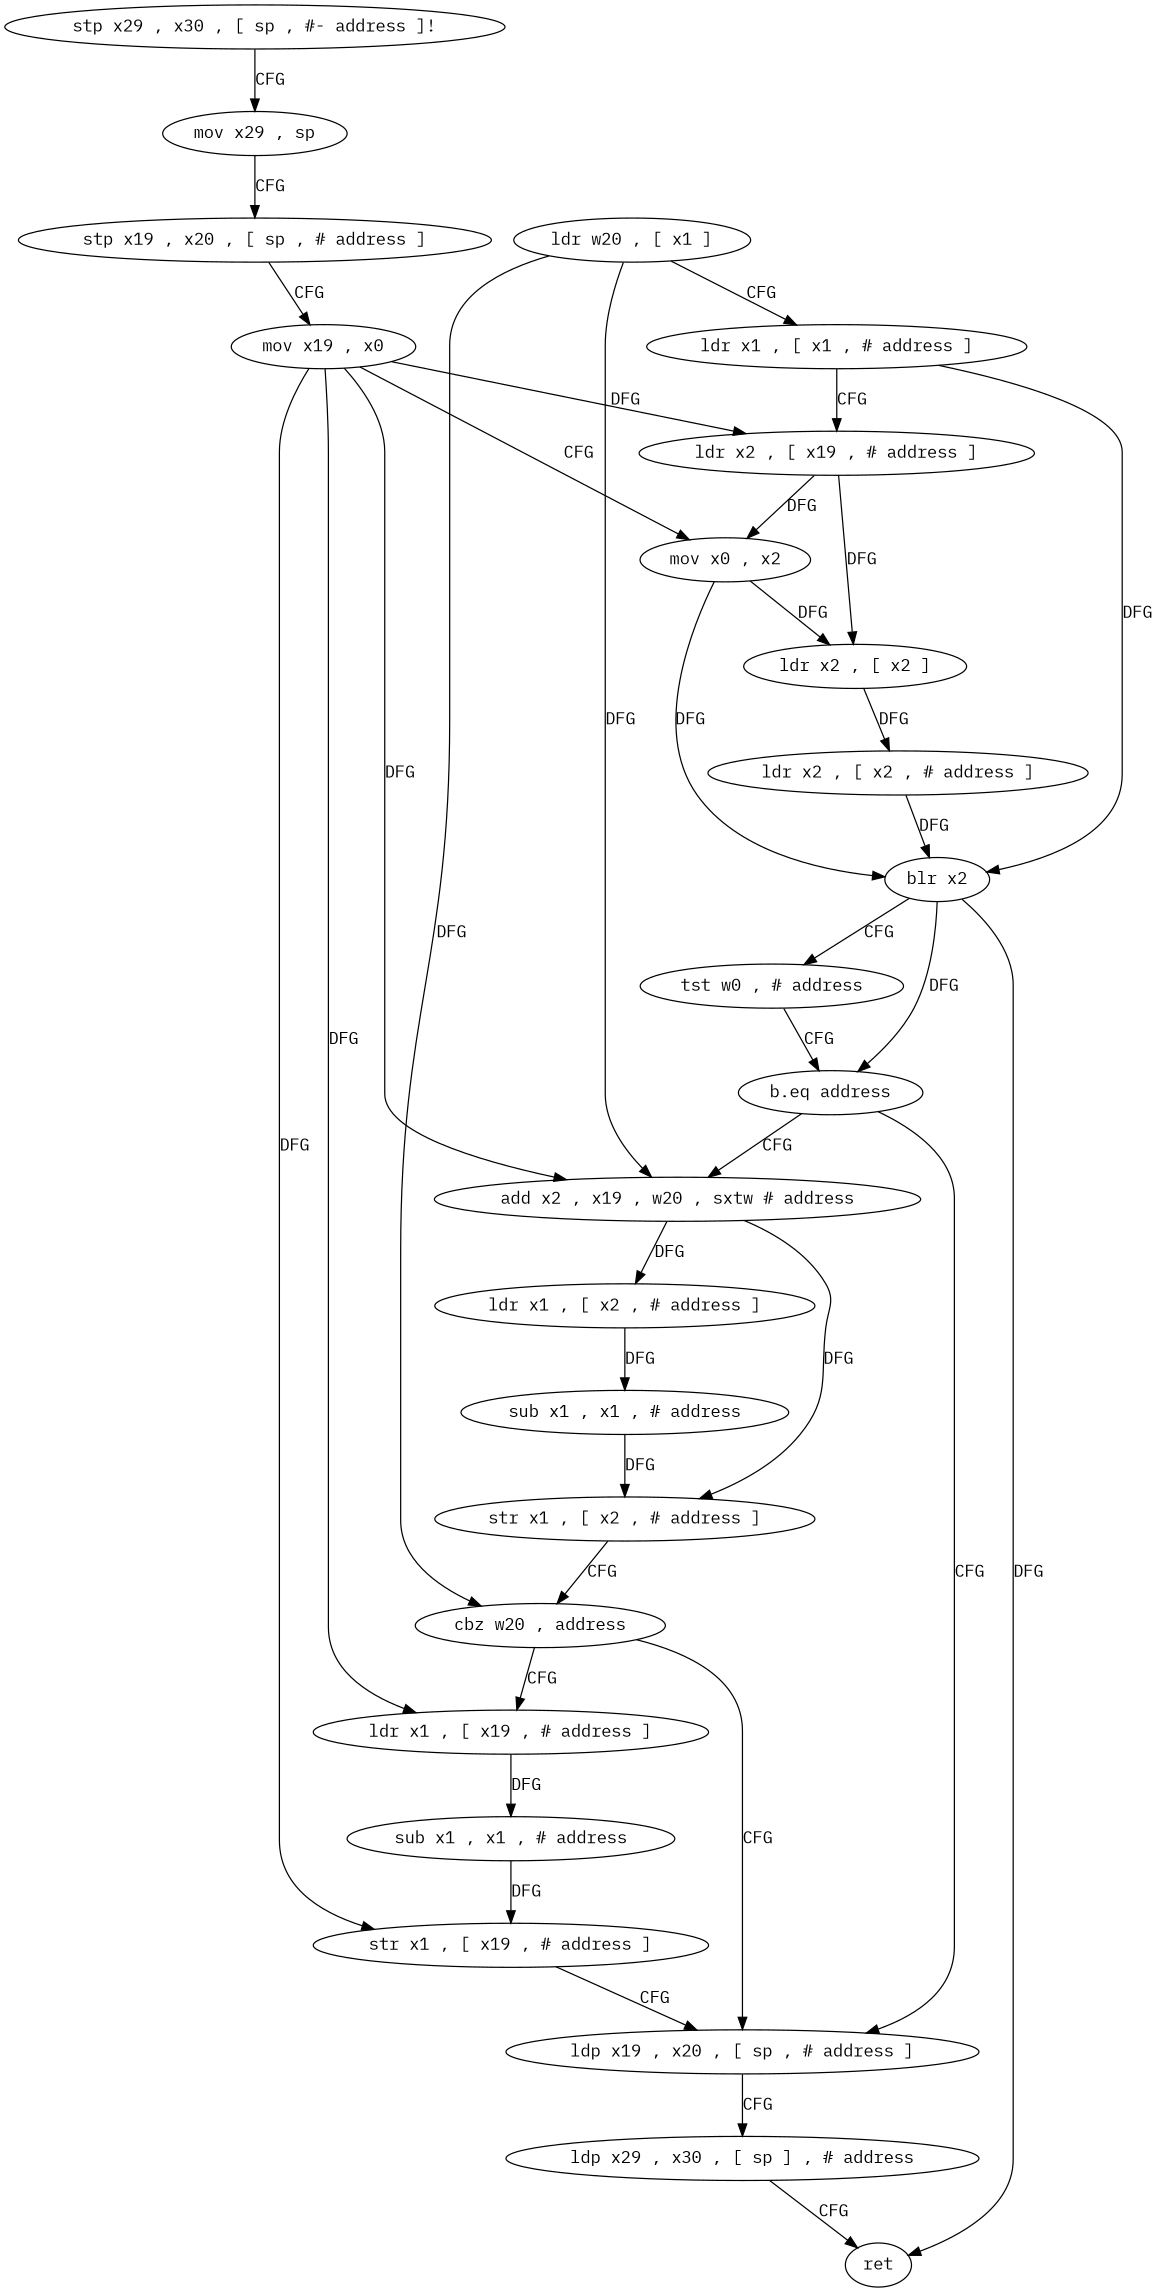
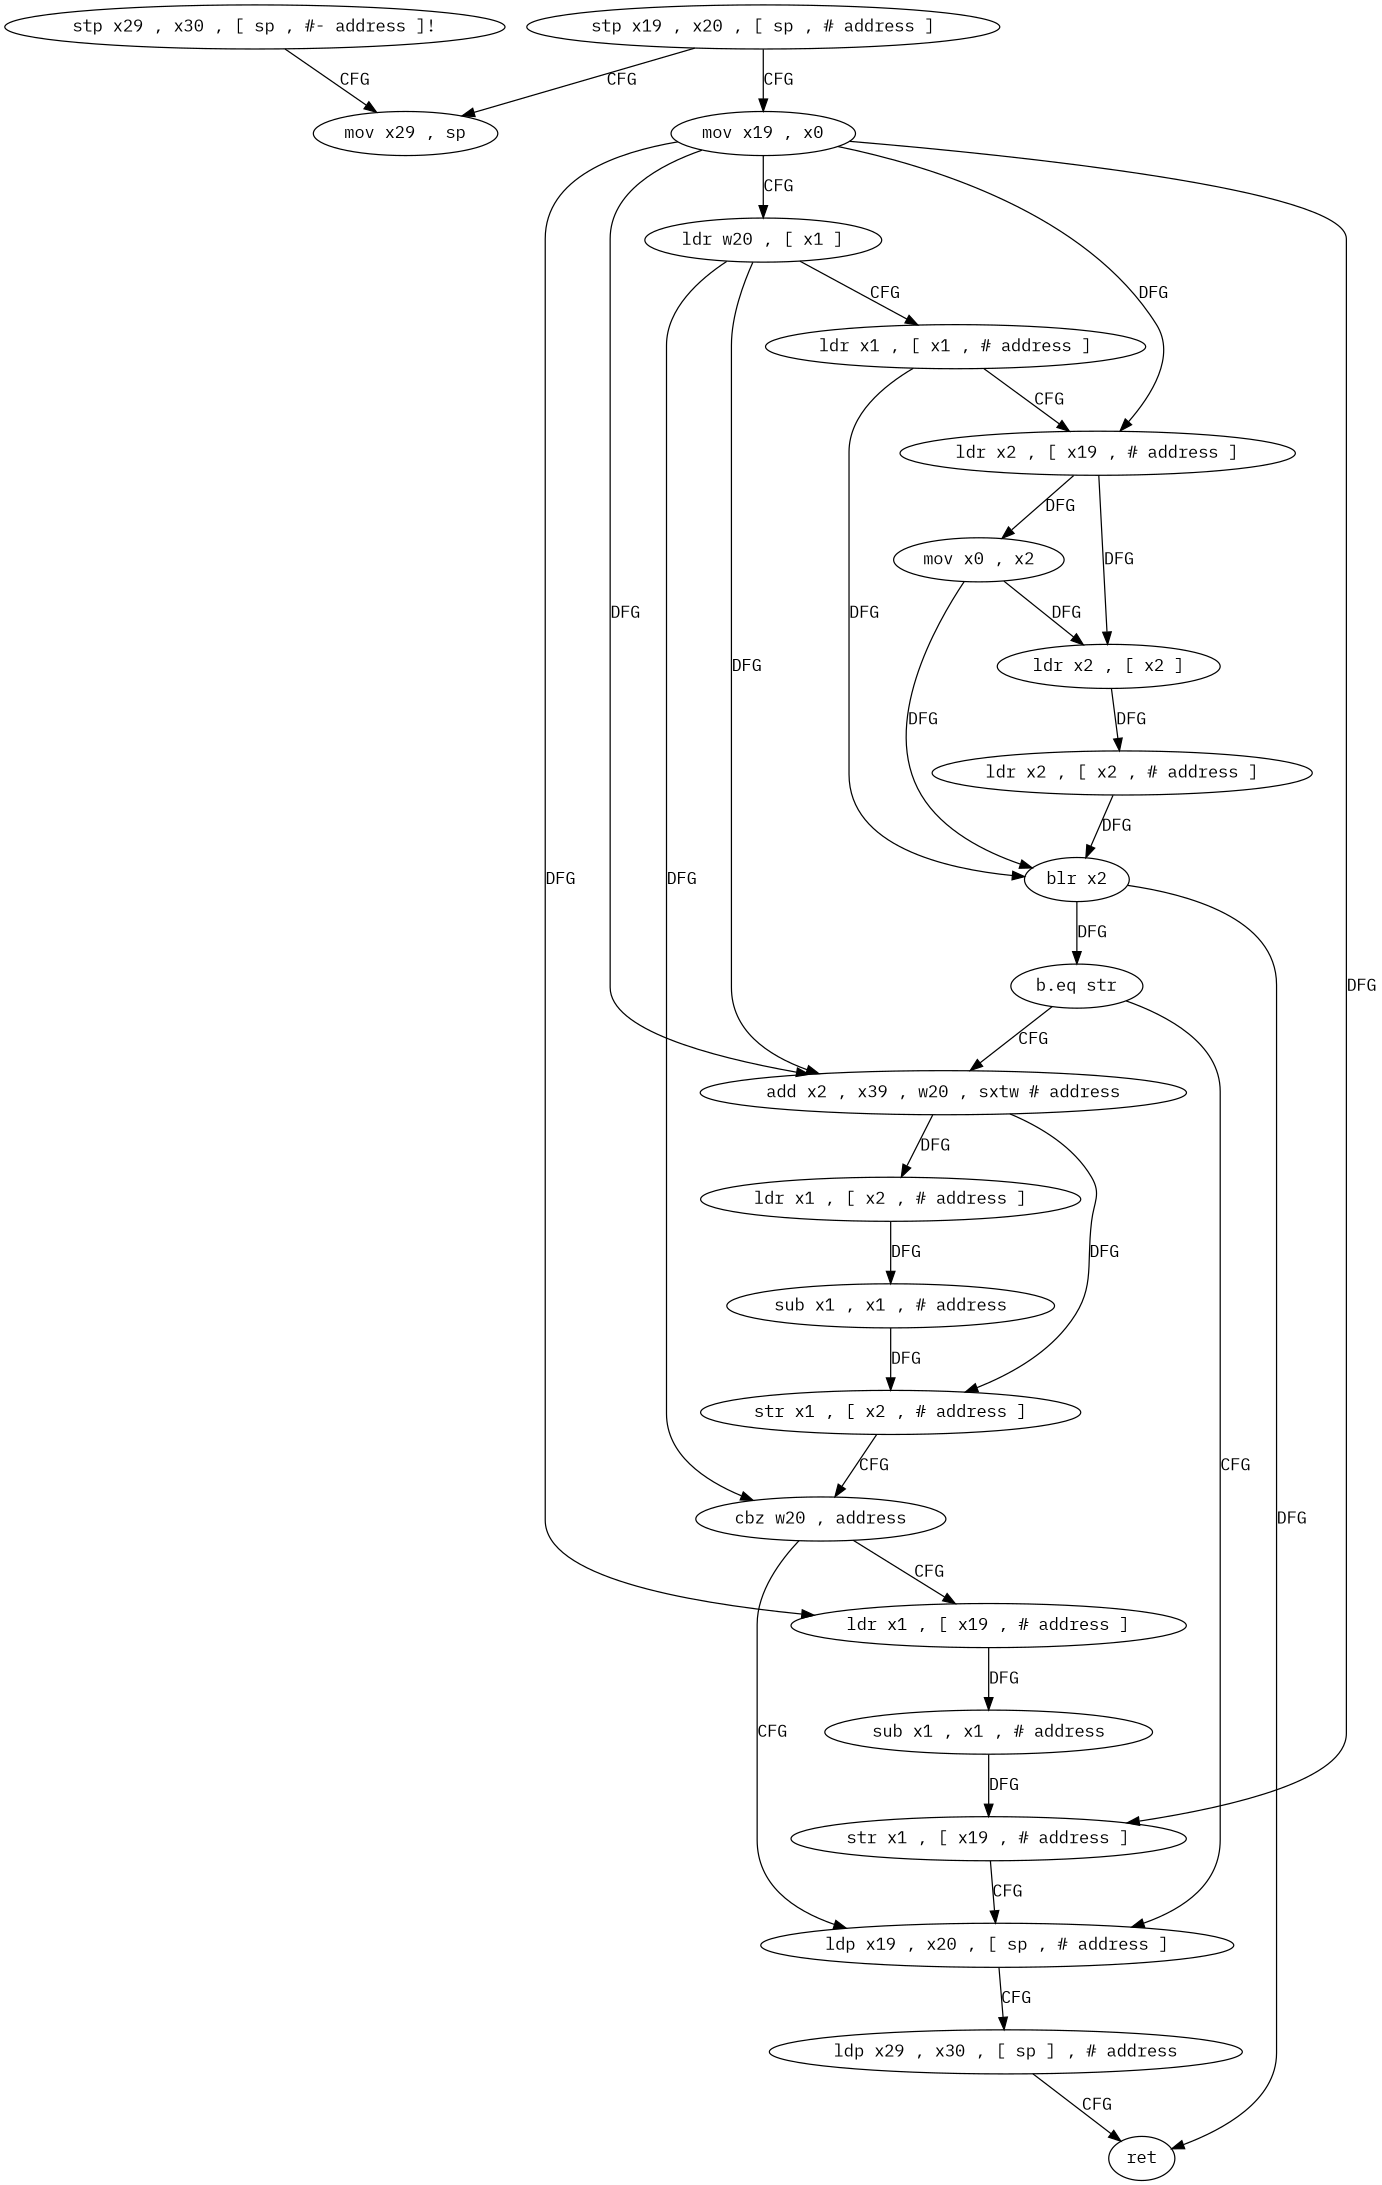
(255, 181) -> (584, 80)
(519, 450) -> (763, 181)
(772, 986) -> none
(831, 1093) -> (1077, 986)
(678, 1199) -> (943, 1093)
